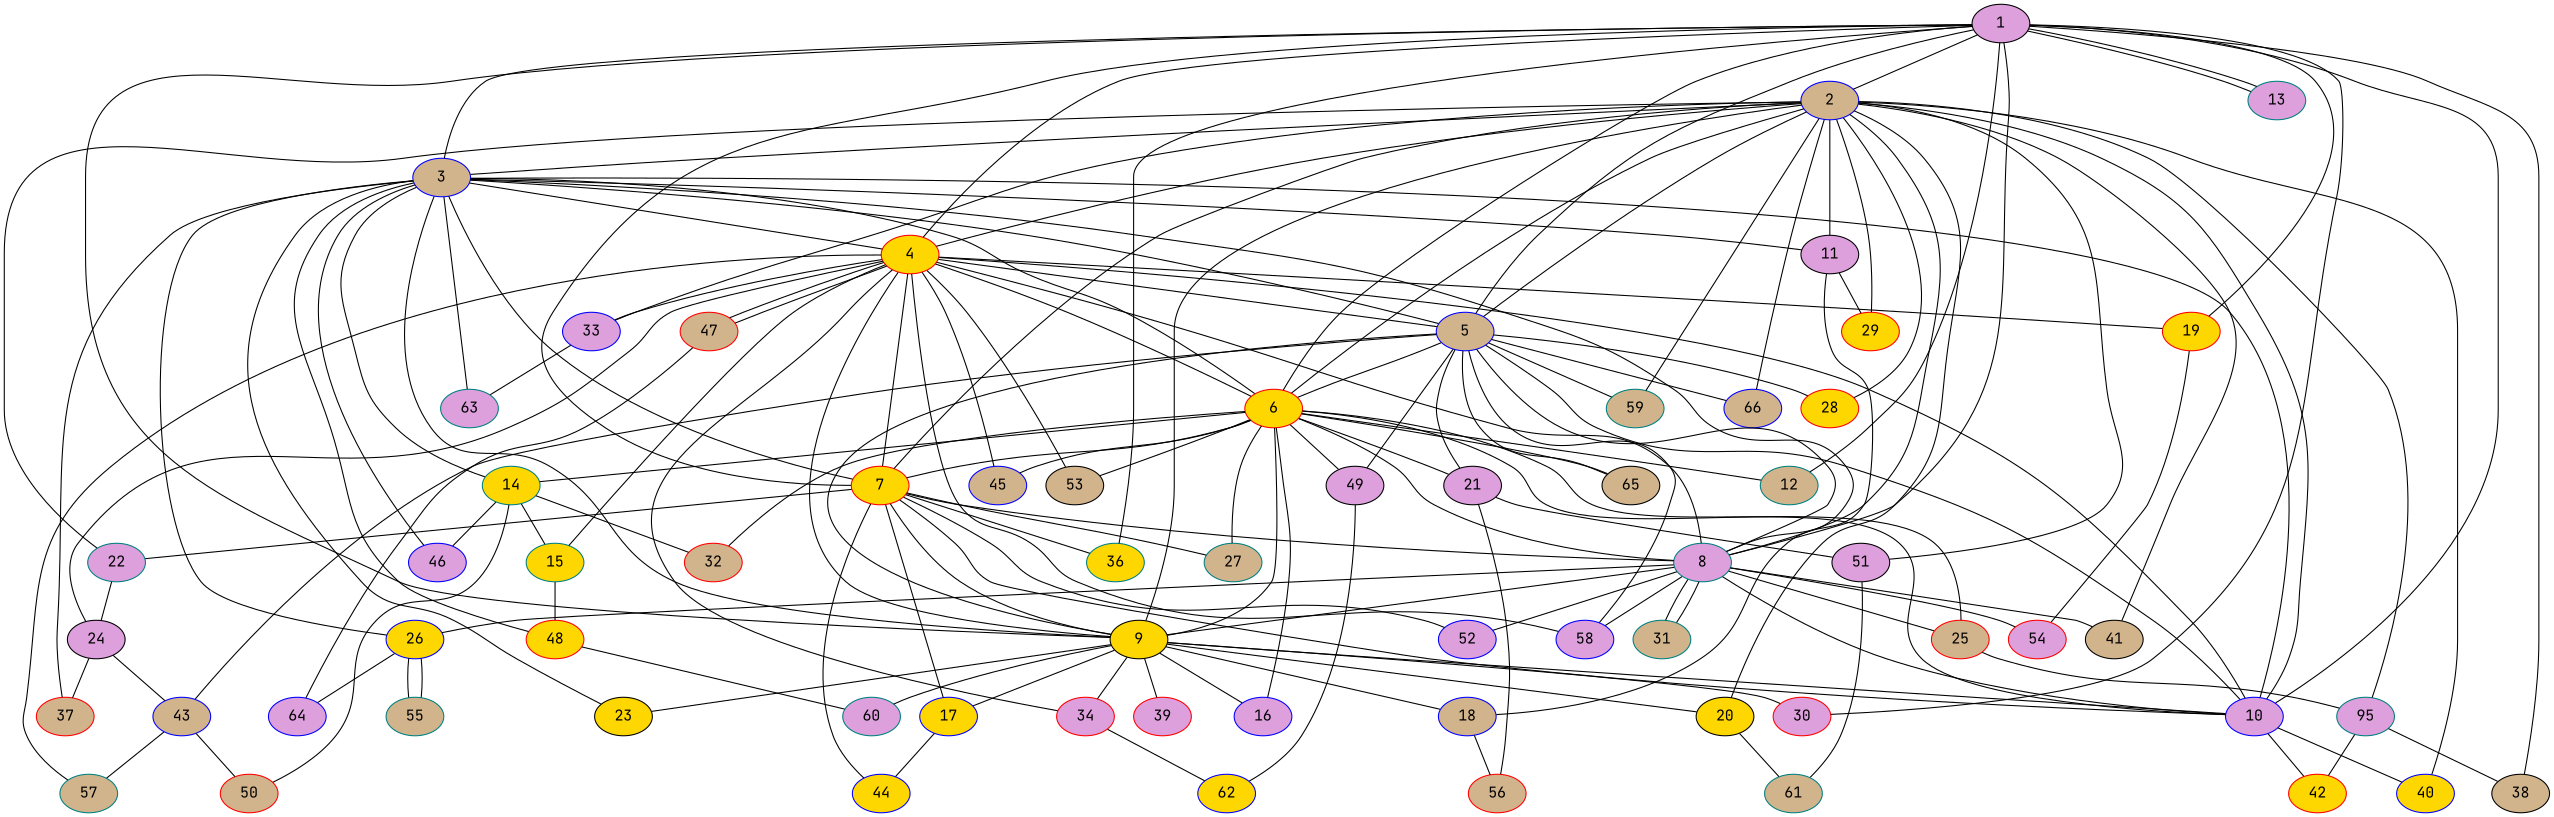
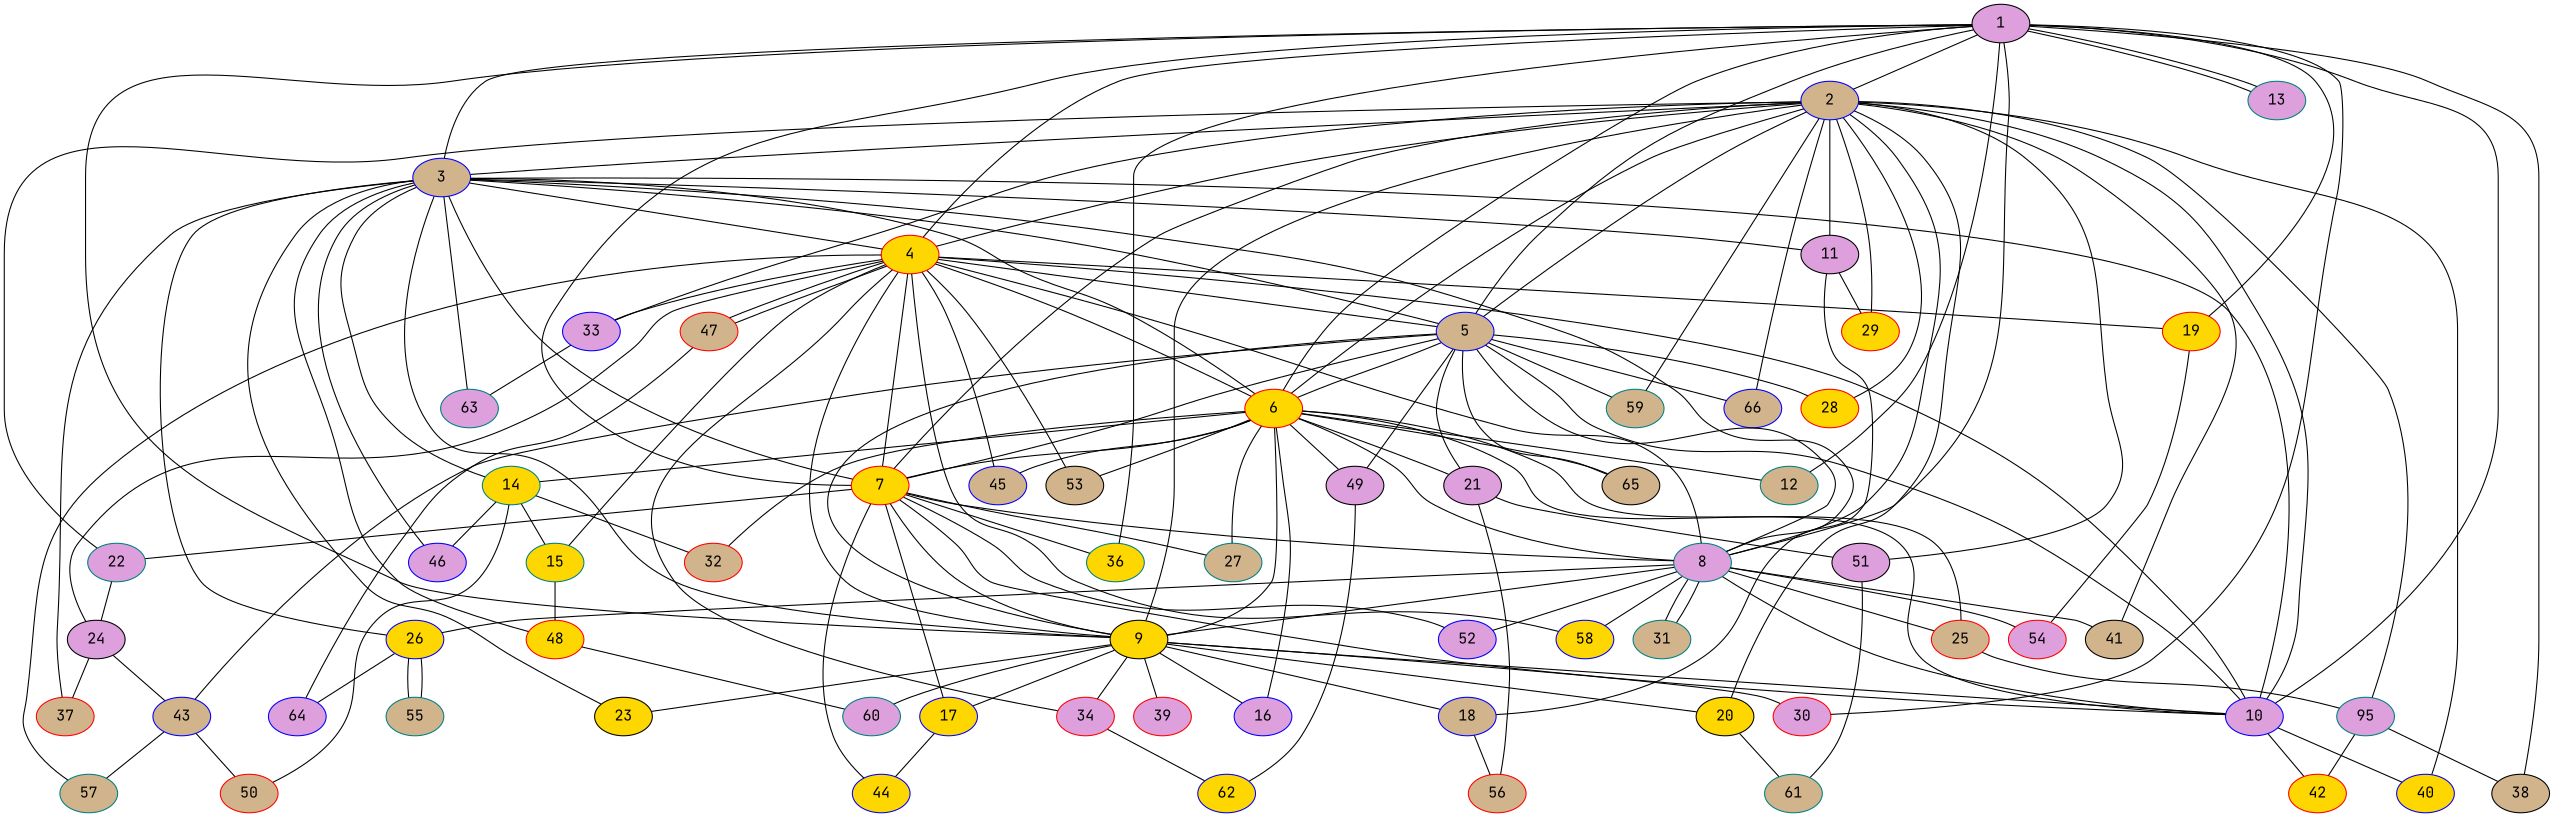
(1582, 444) -> (1185, 404)
(1585, 640) -> (1585, 640)
